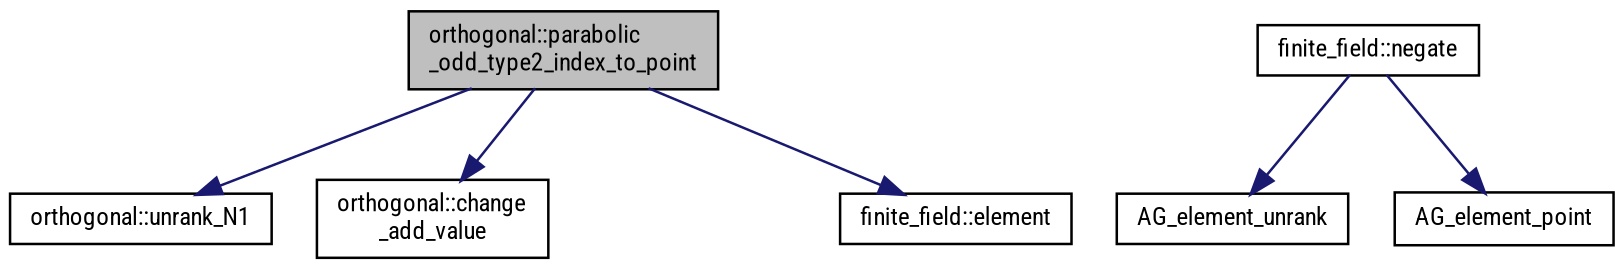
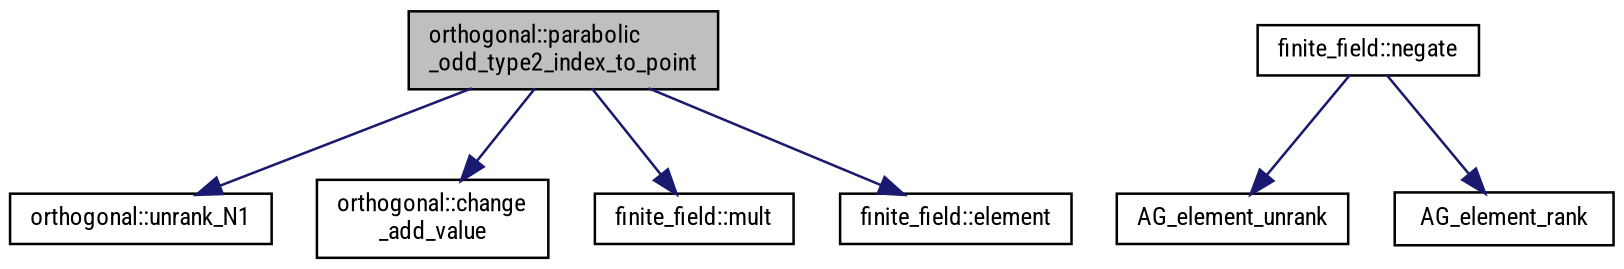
none -> (694, 219)
(1504, 219) -> (1504, 219)
